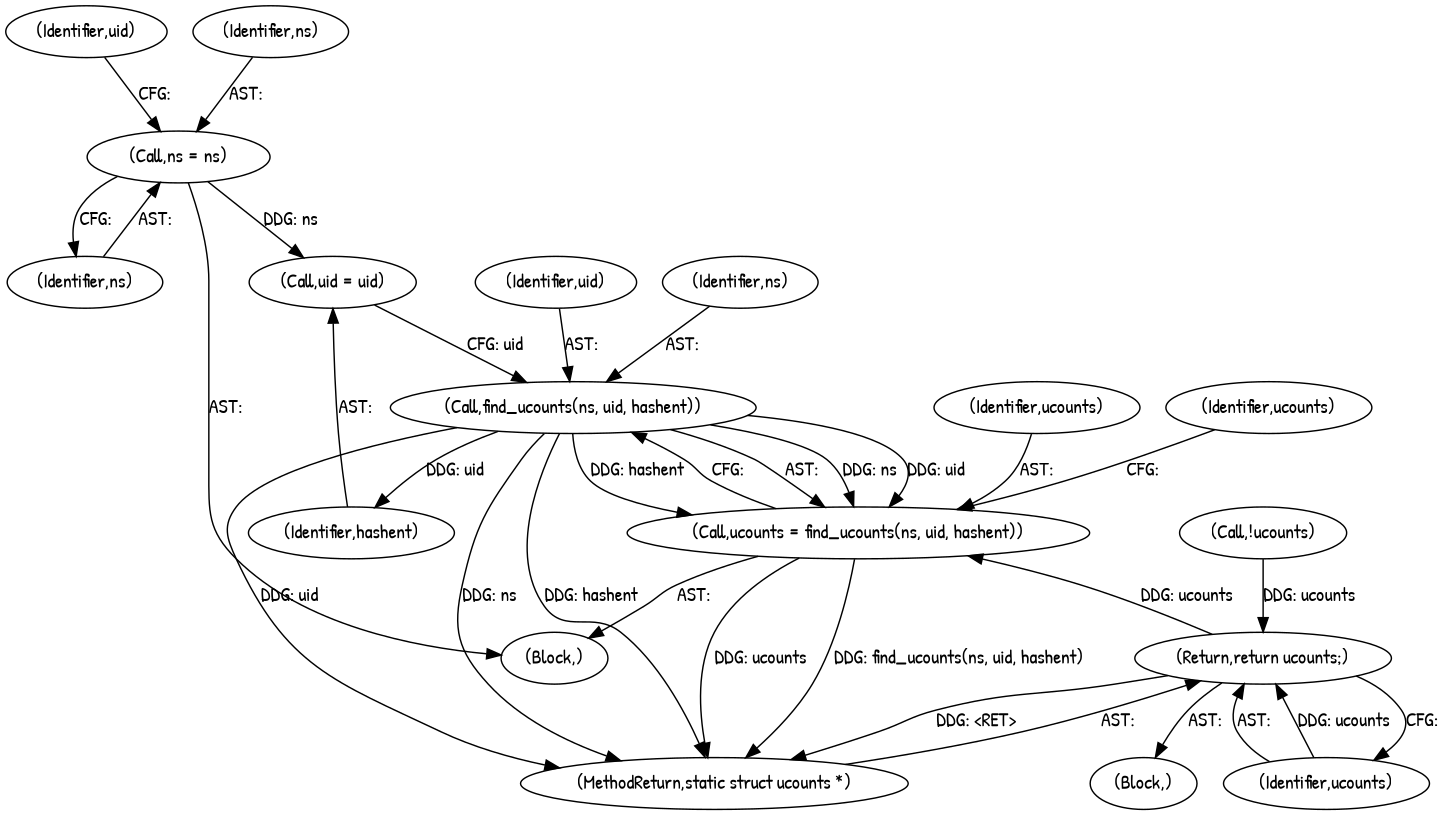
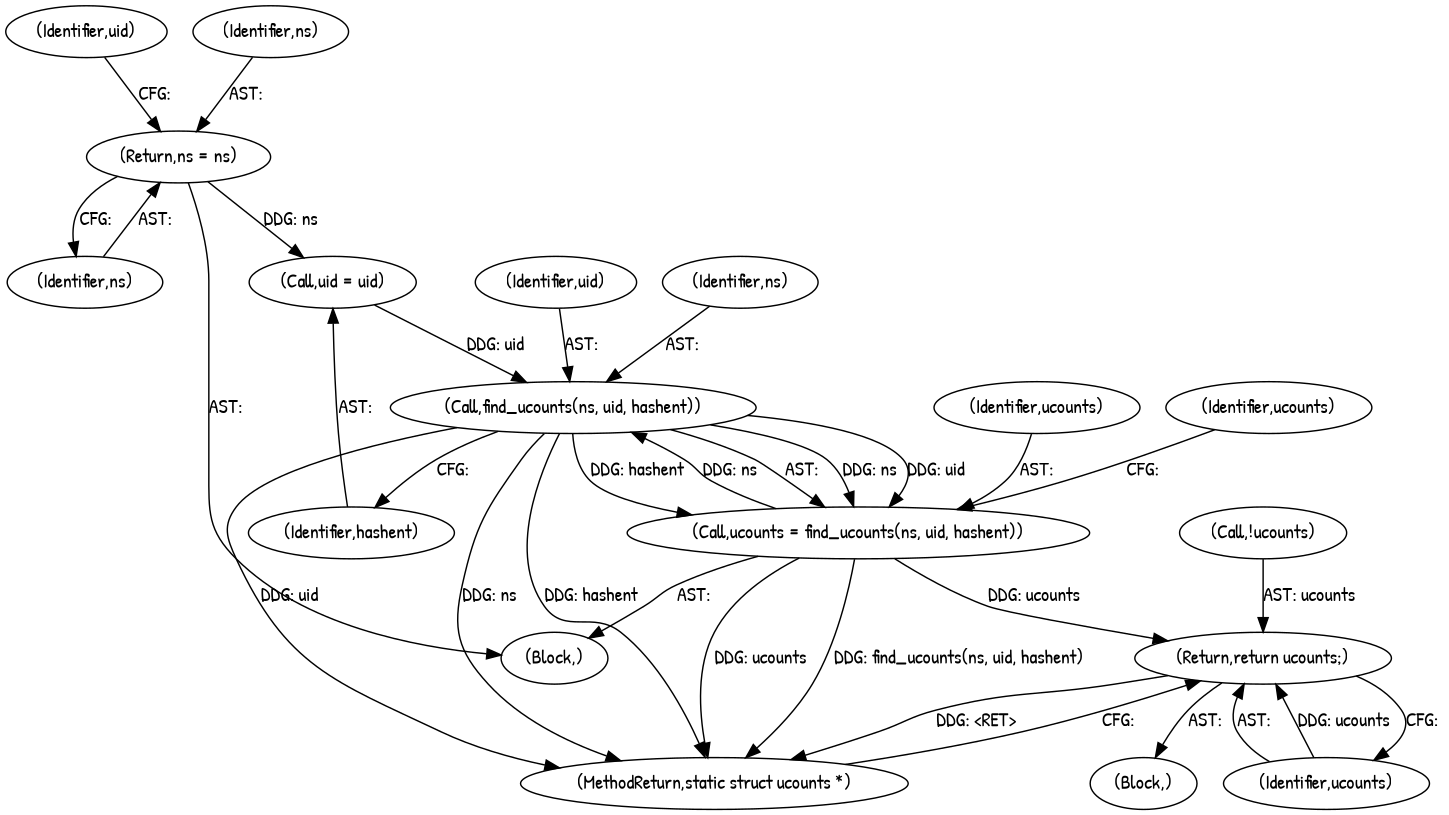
(179, 157) -> (179, 157)
(495, 345) -> (495, 345)
(455, 470) -> (455, 470)
(730, 470) -> (730, 470)
(1099, 591) -> (1019, 614)
(1309, 596) -> (1309, 596)
(1121, 721) -> (1121, 721)
